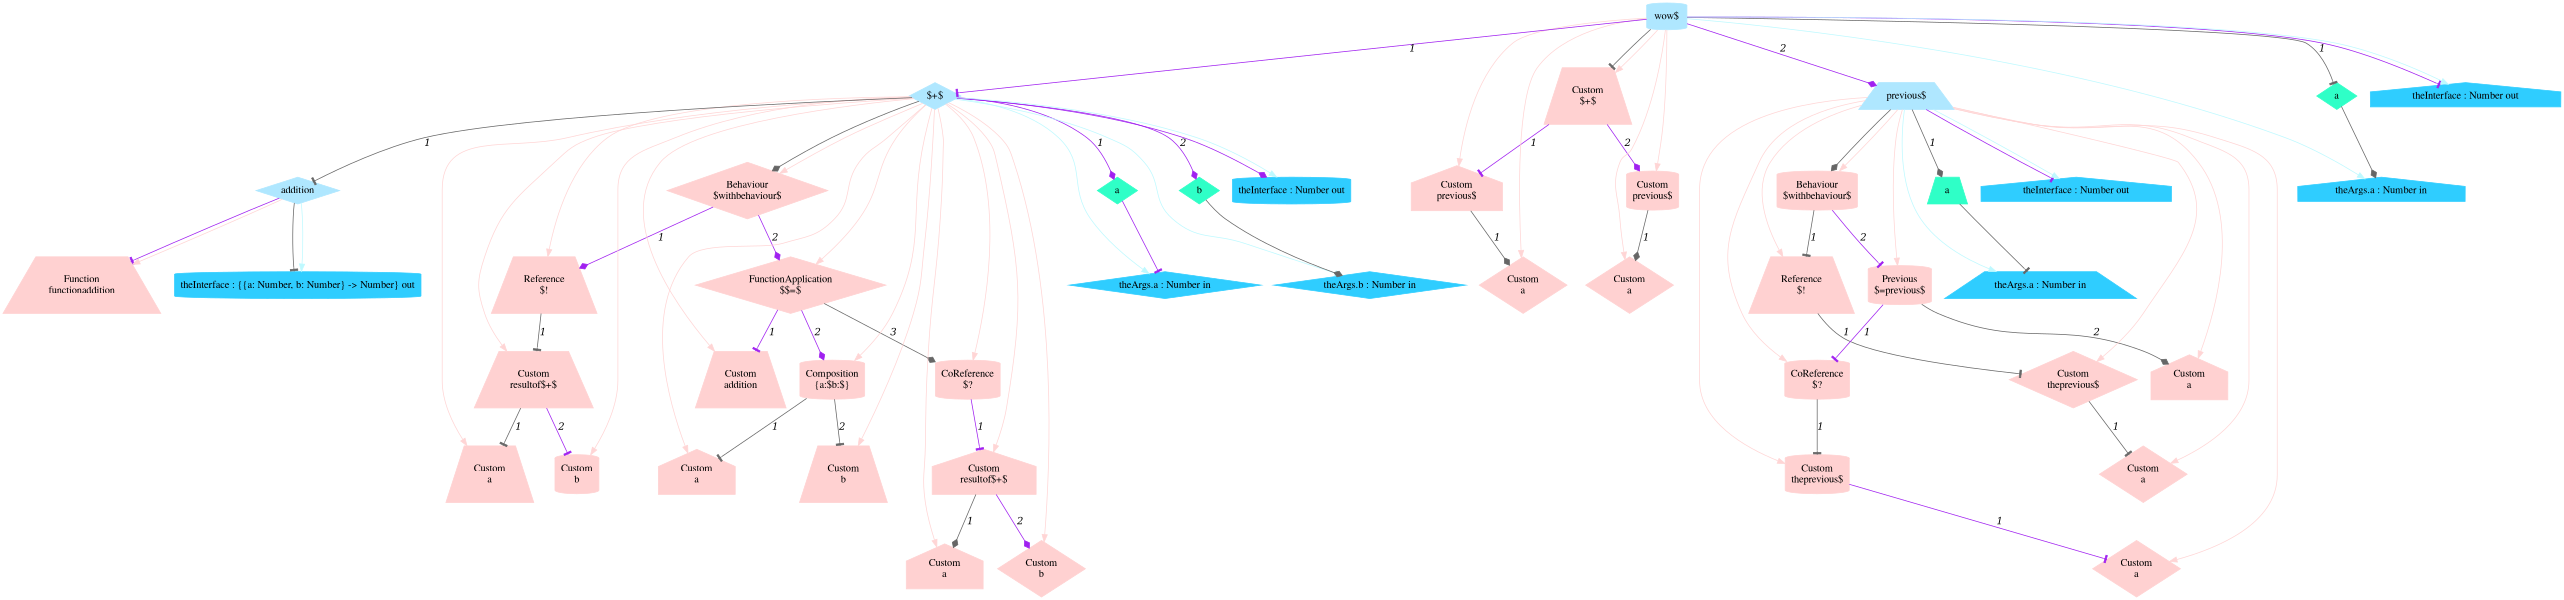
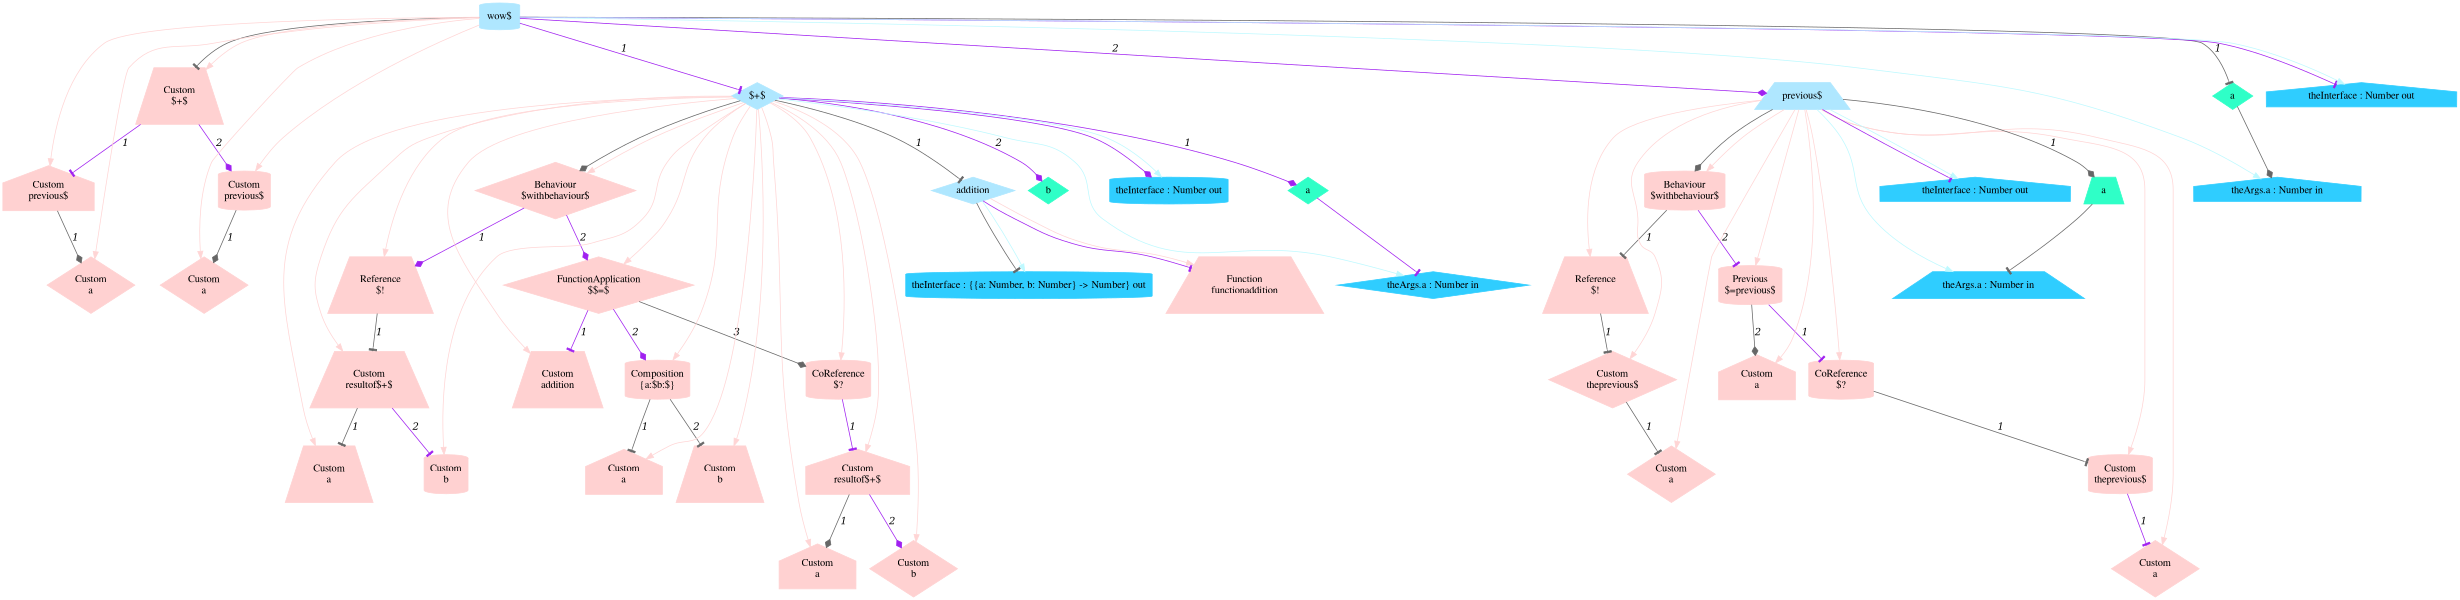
(1370, 285) -> none
